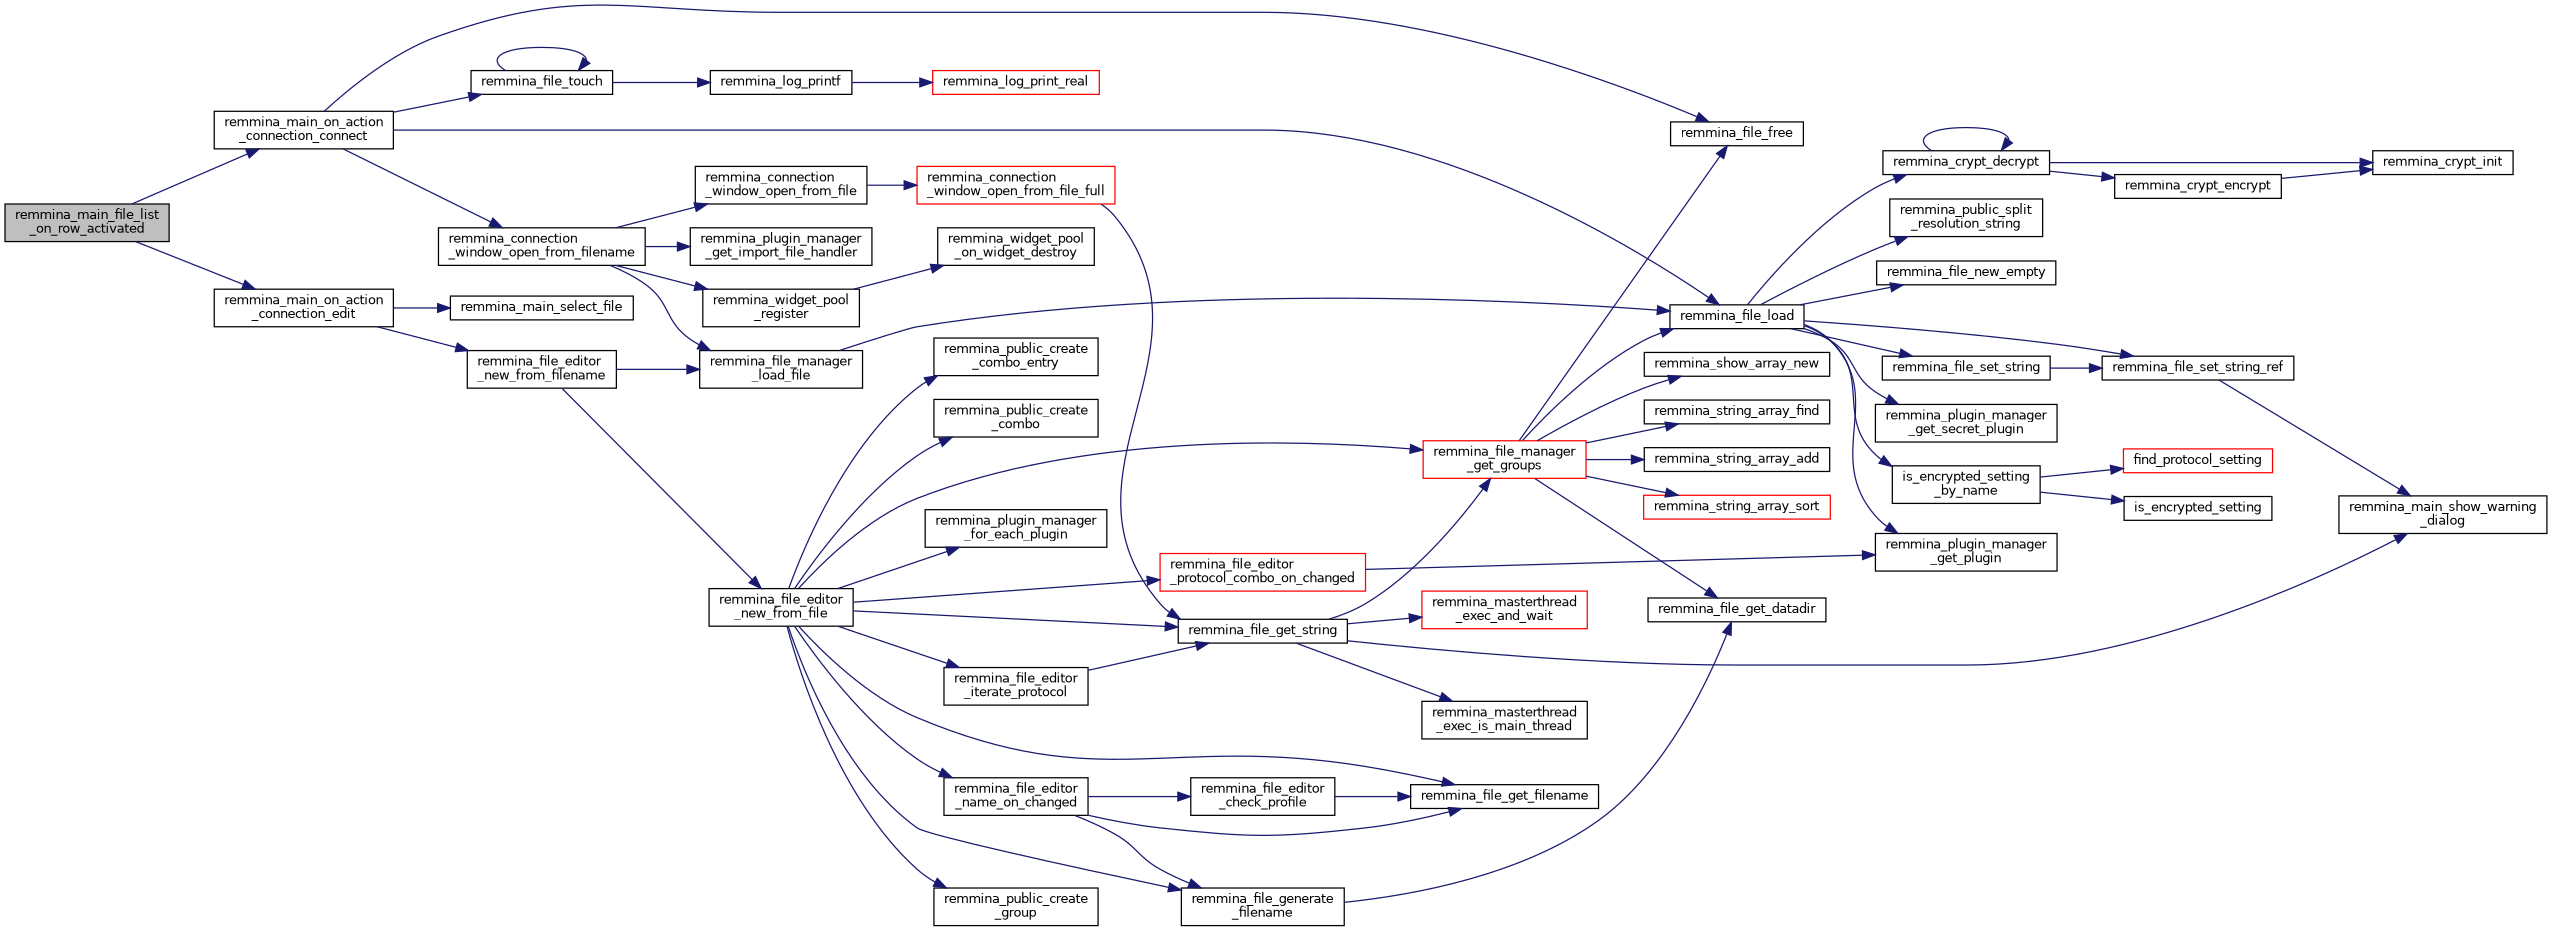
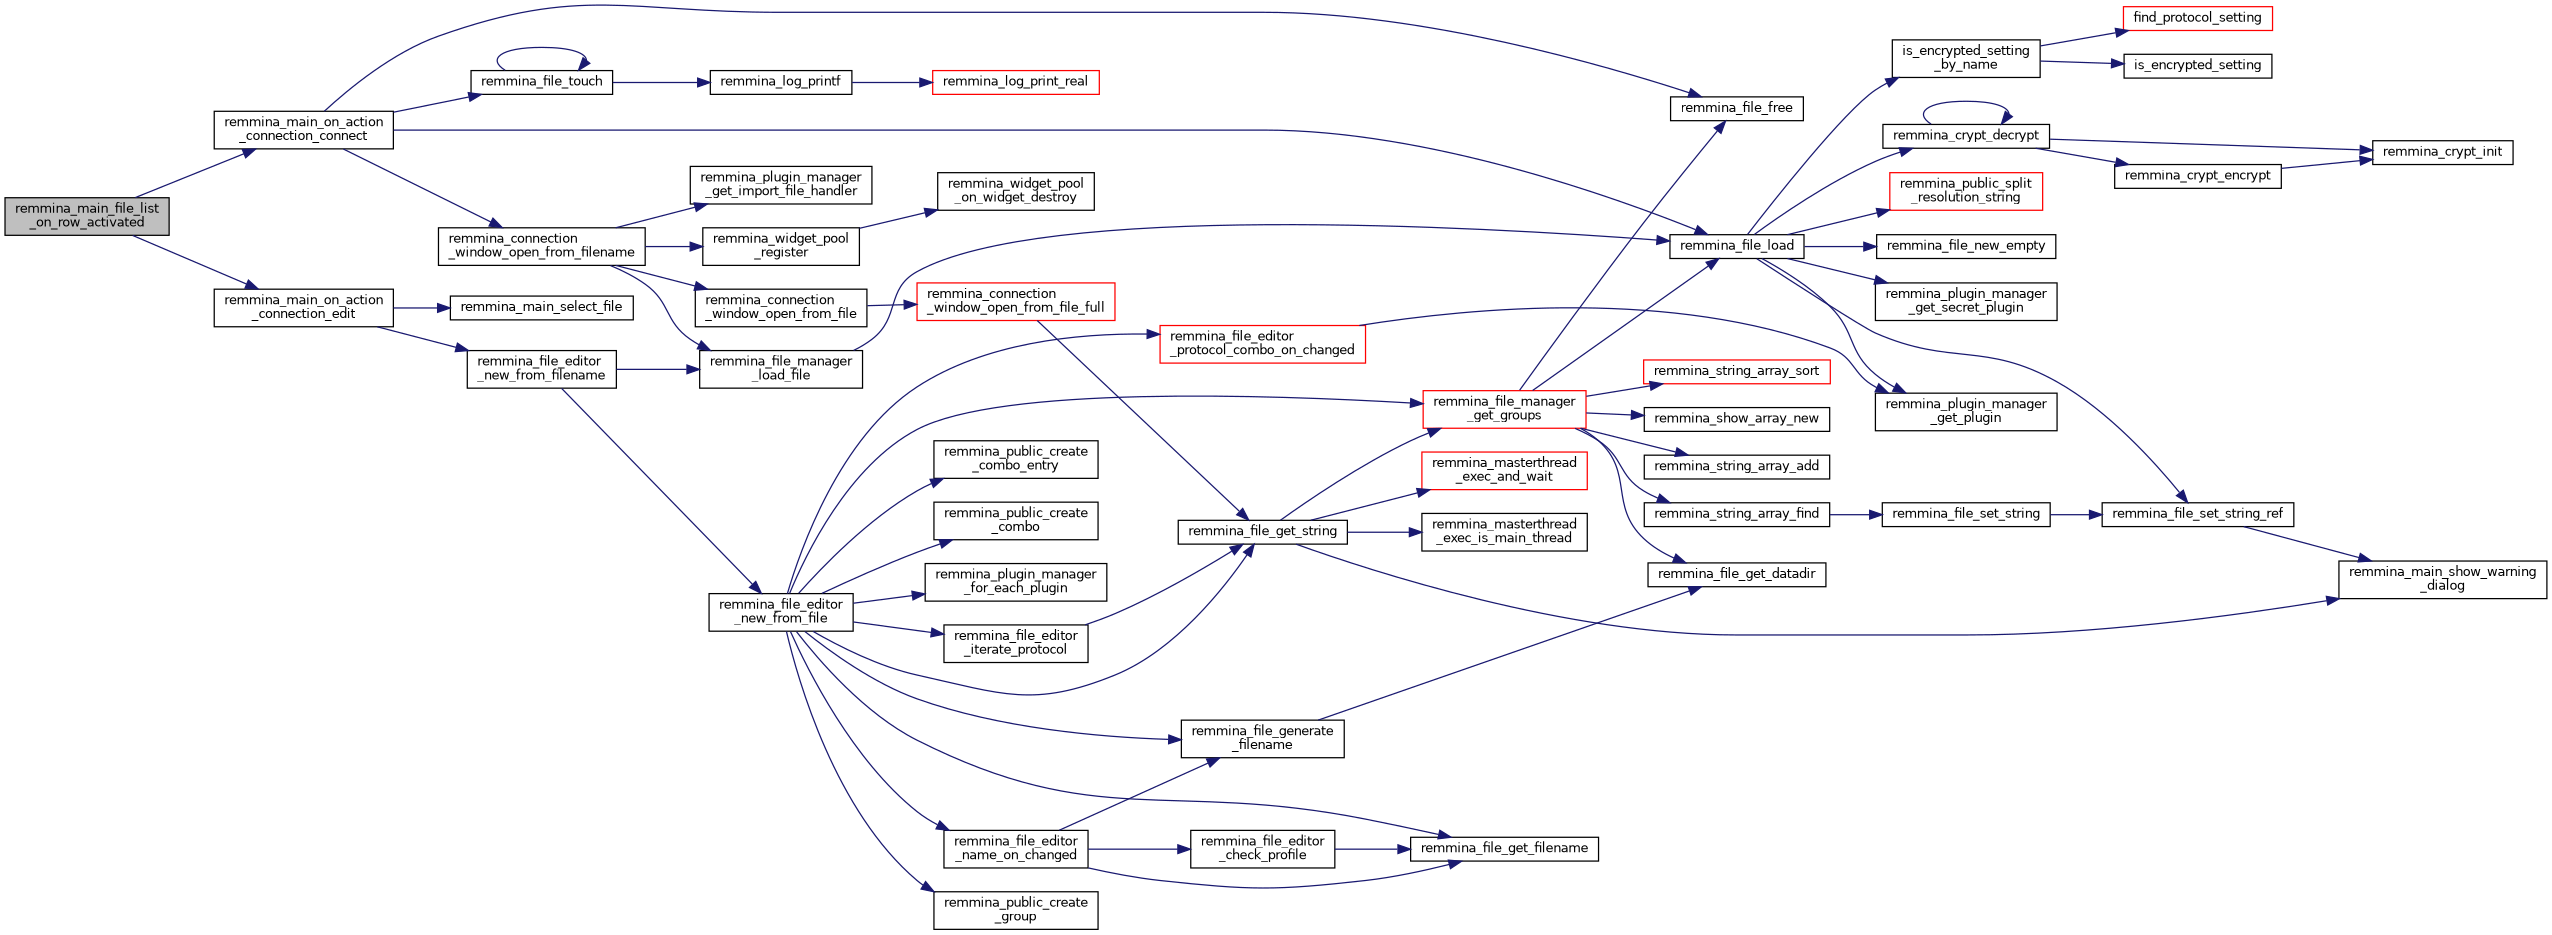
(1966, 218) -> (1966, 191)
(1845, 341) -> (1850, 515)
